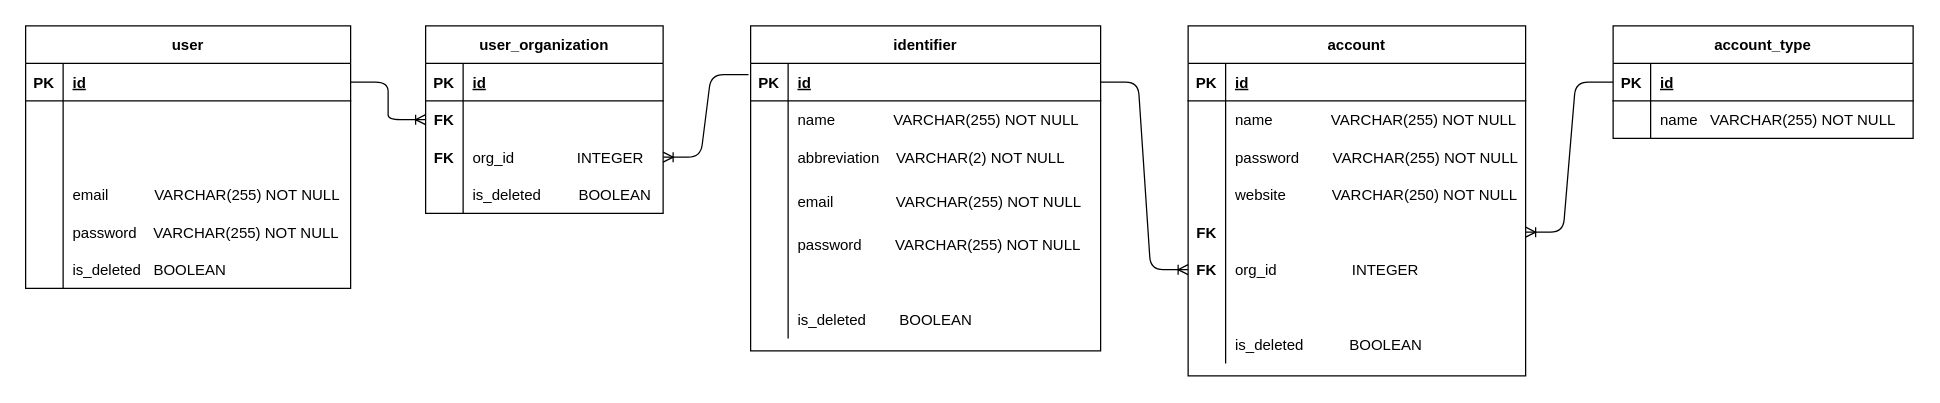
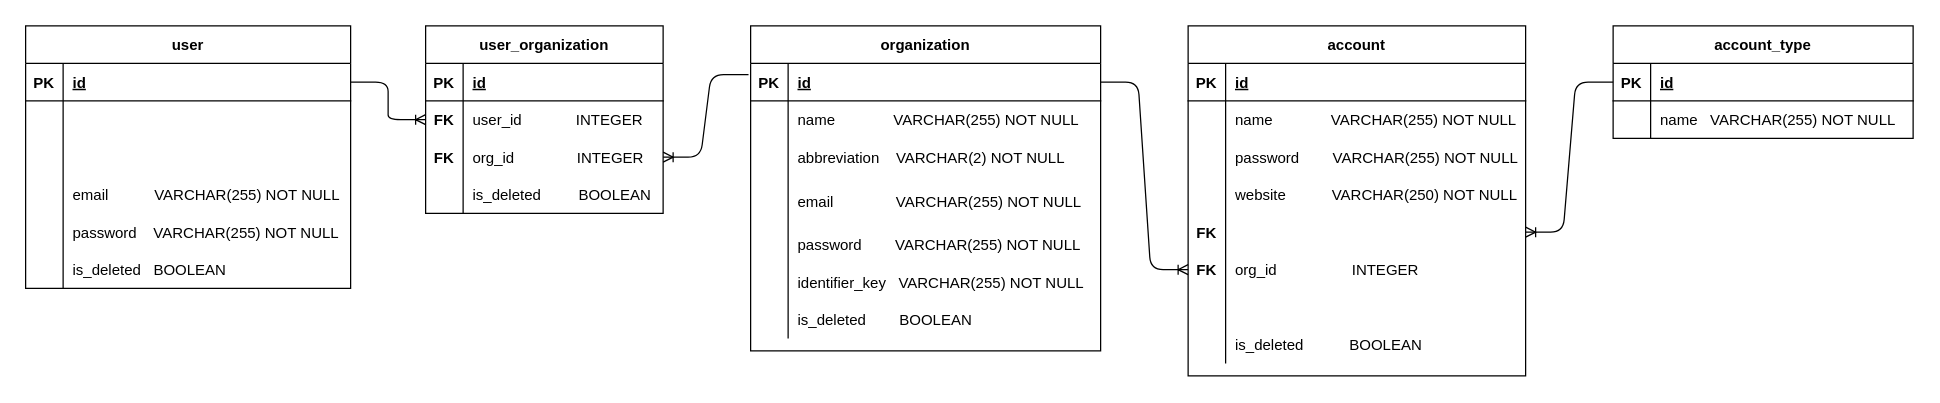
(925, 45) -> (925, 45)
none -> (563, 119)
none -> (944, 282)
